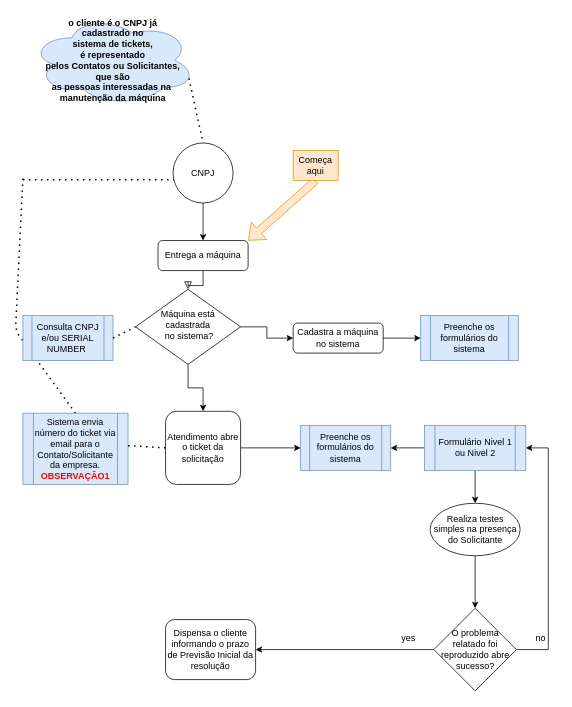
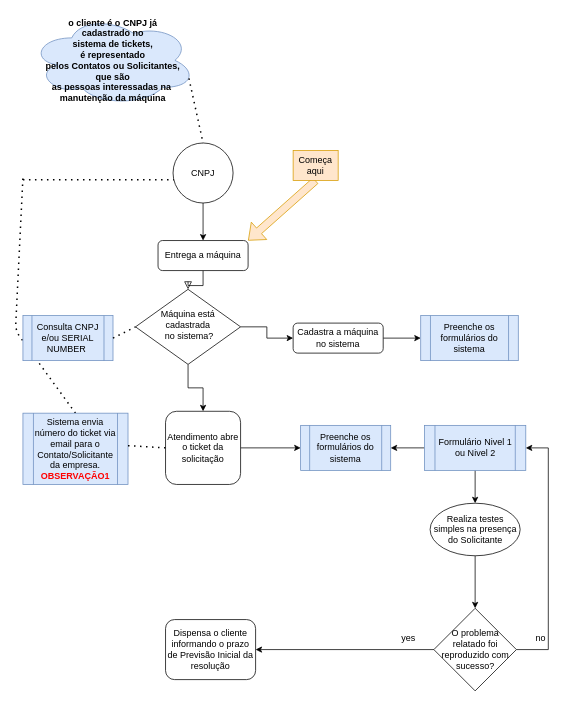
(475, 649) -> (475, 649)
